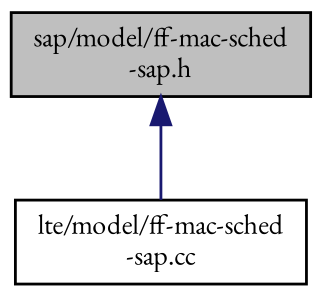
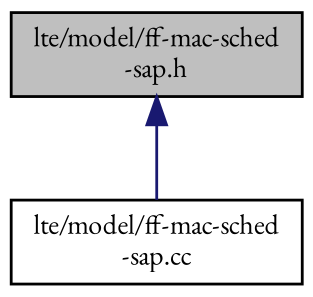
(161, 55) -> (157, 55)
